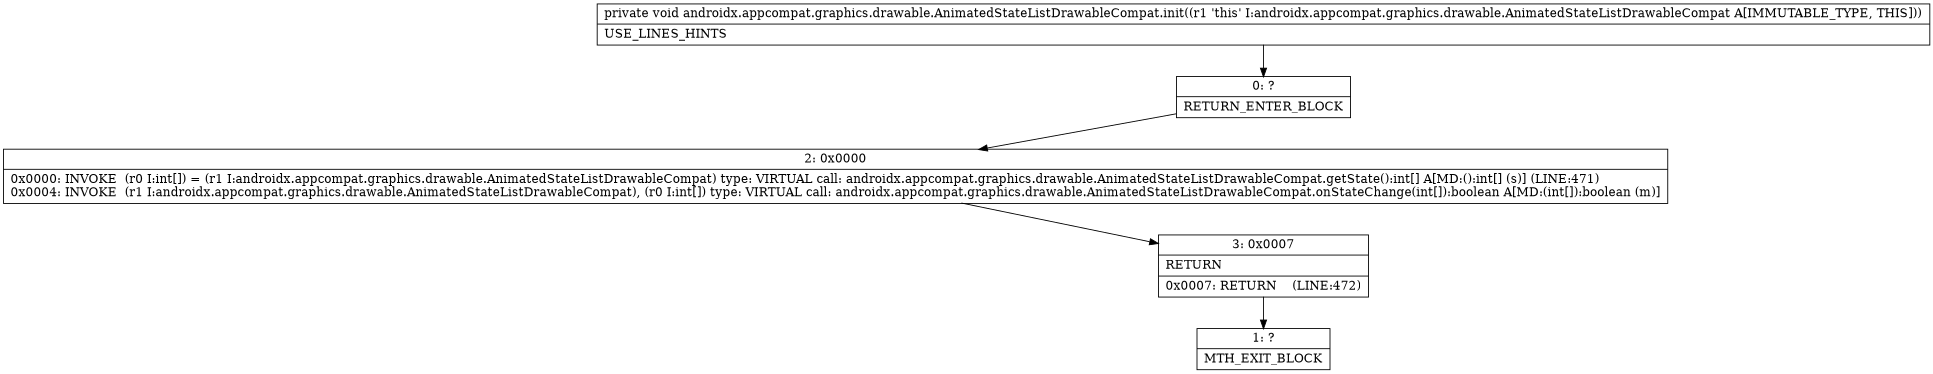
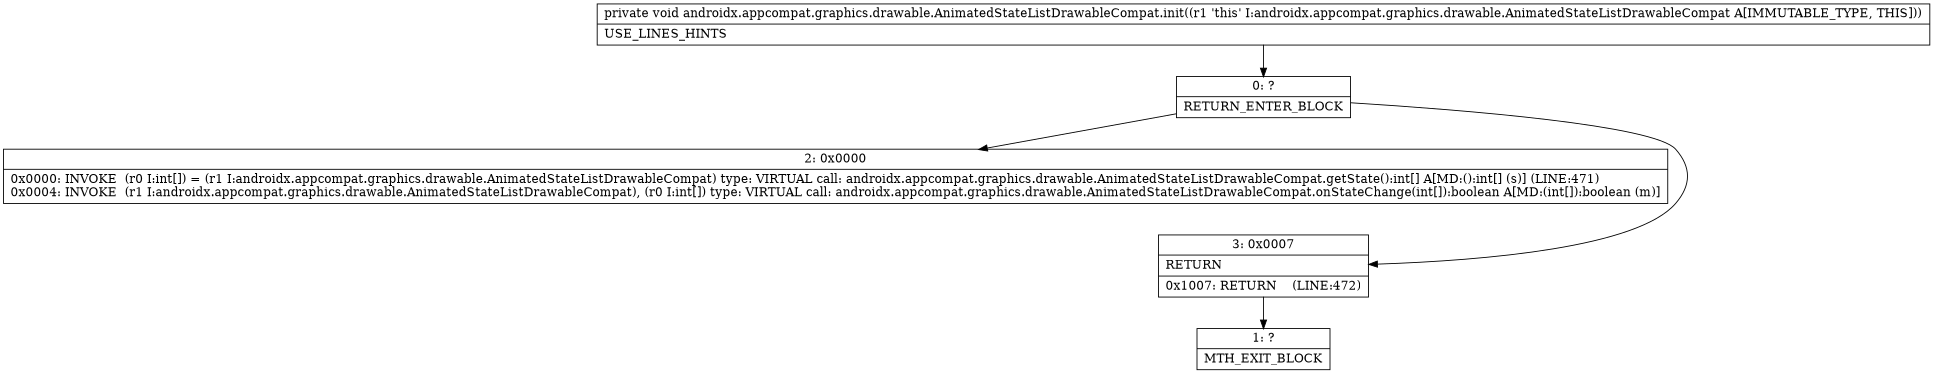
(1055, 222) -> (1686, 166)
(1264, 286) -> (1264, 286)
